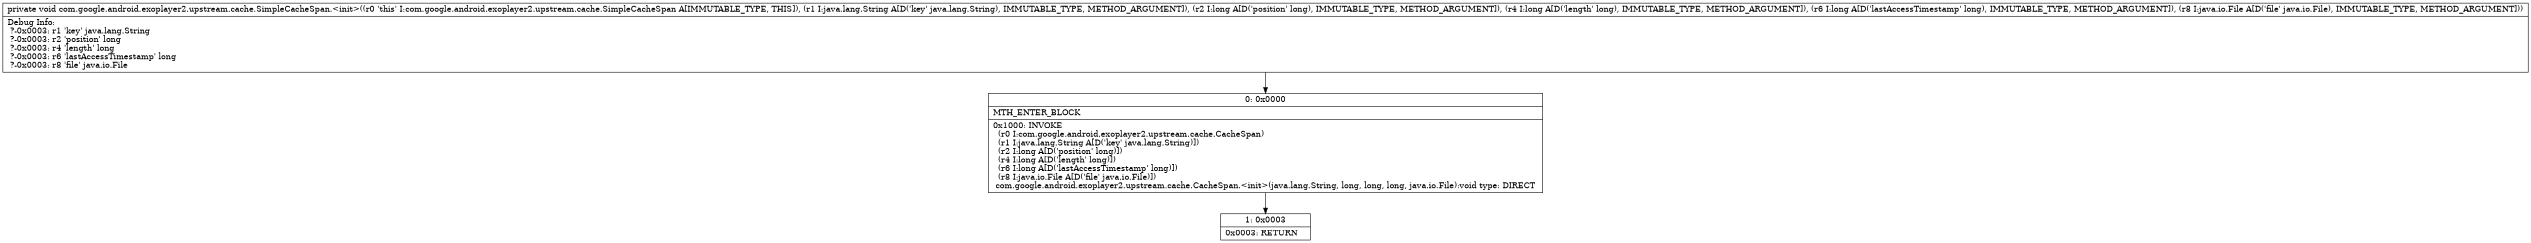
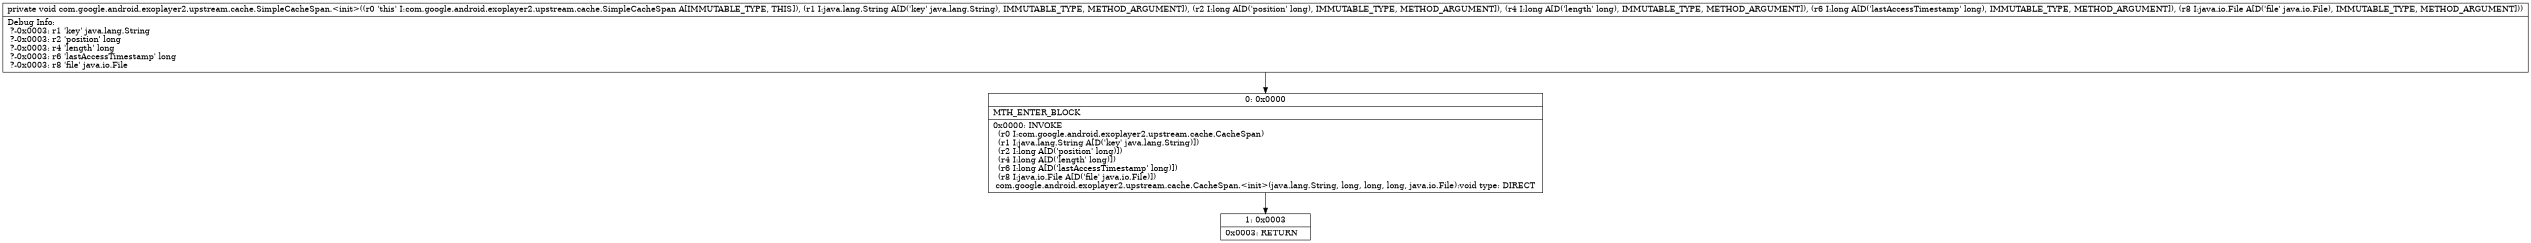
(1030, 126) -> (1030, 126)
